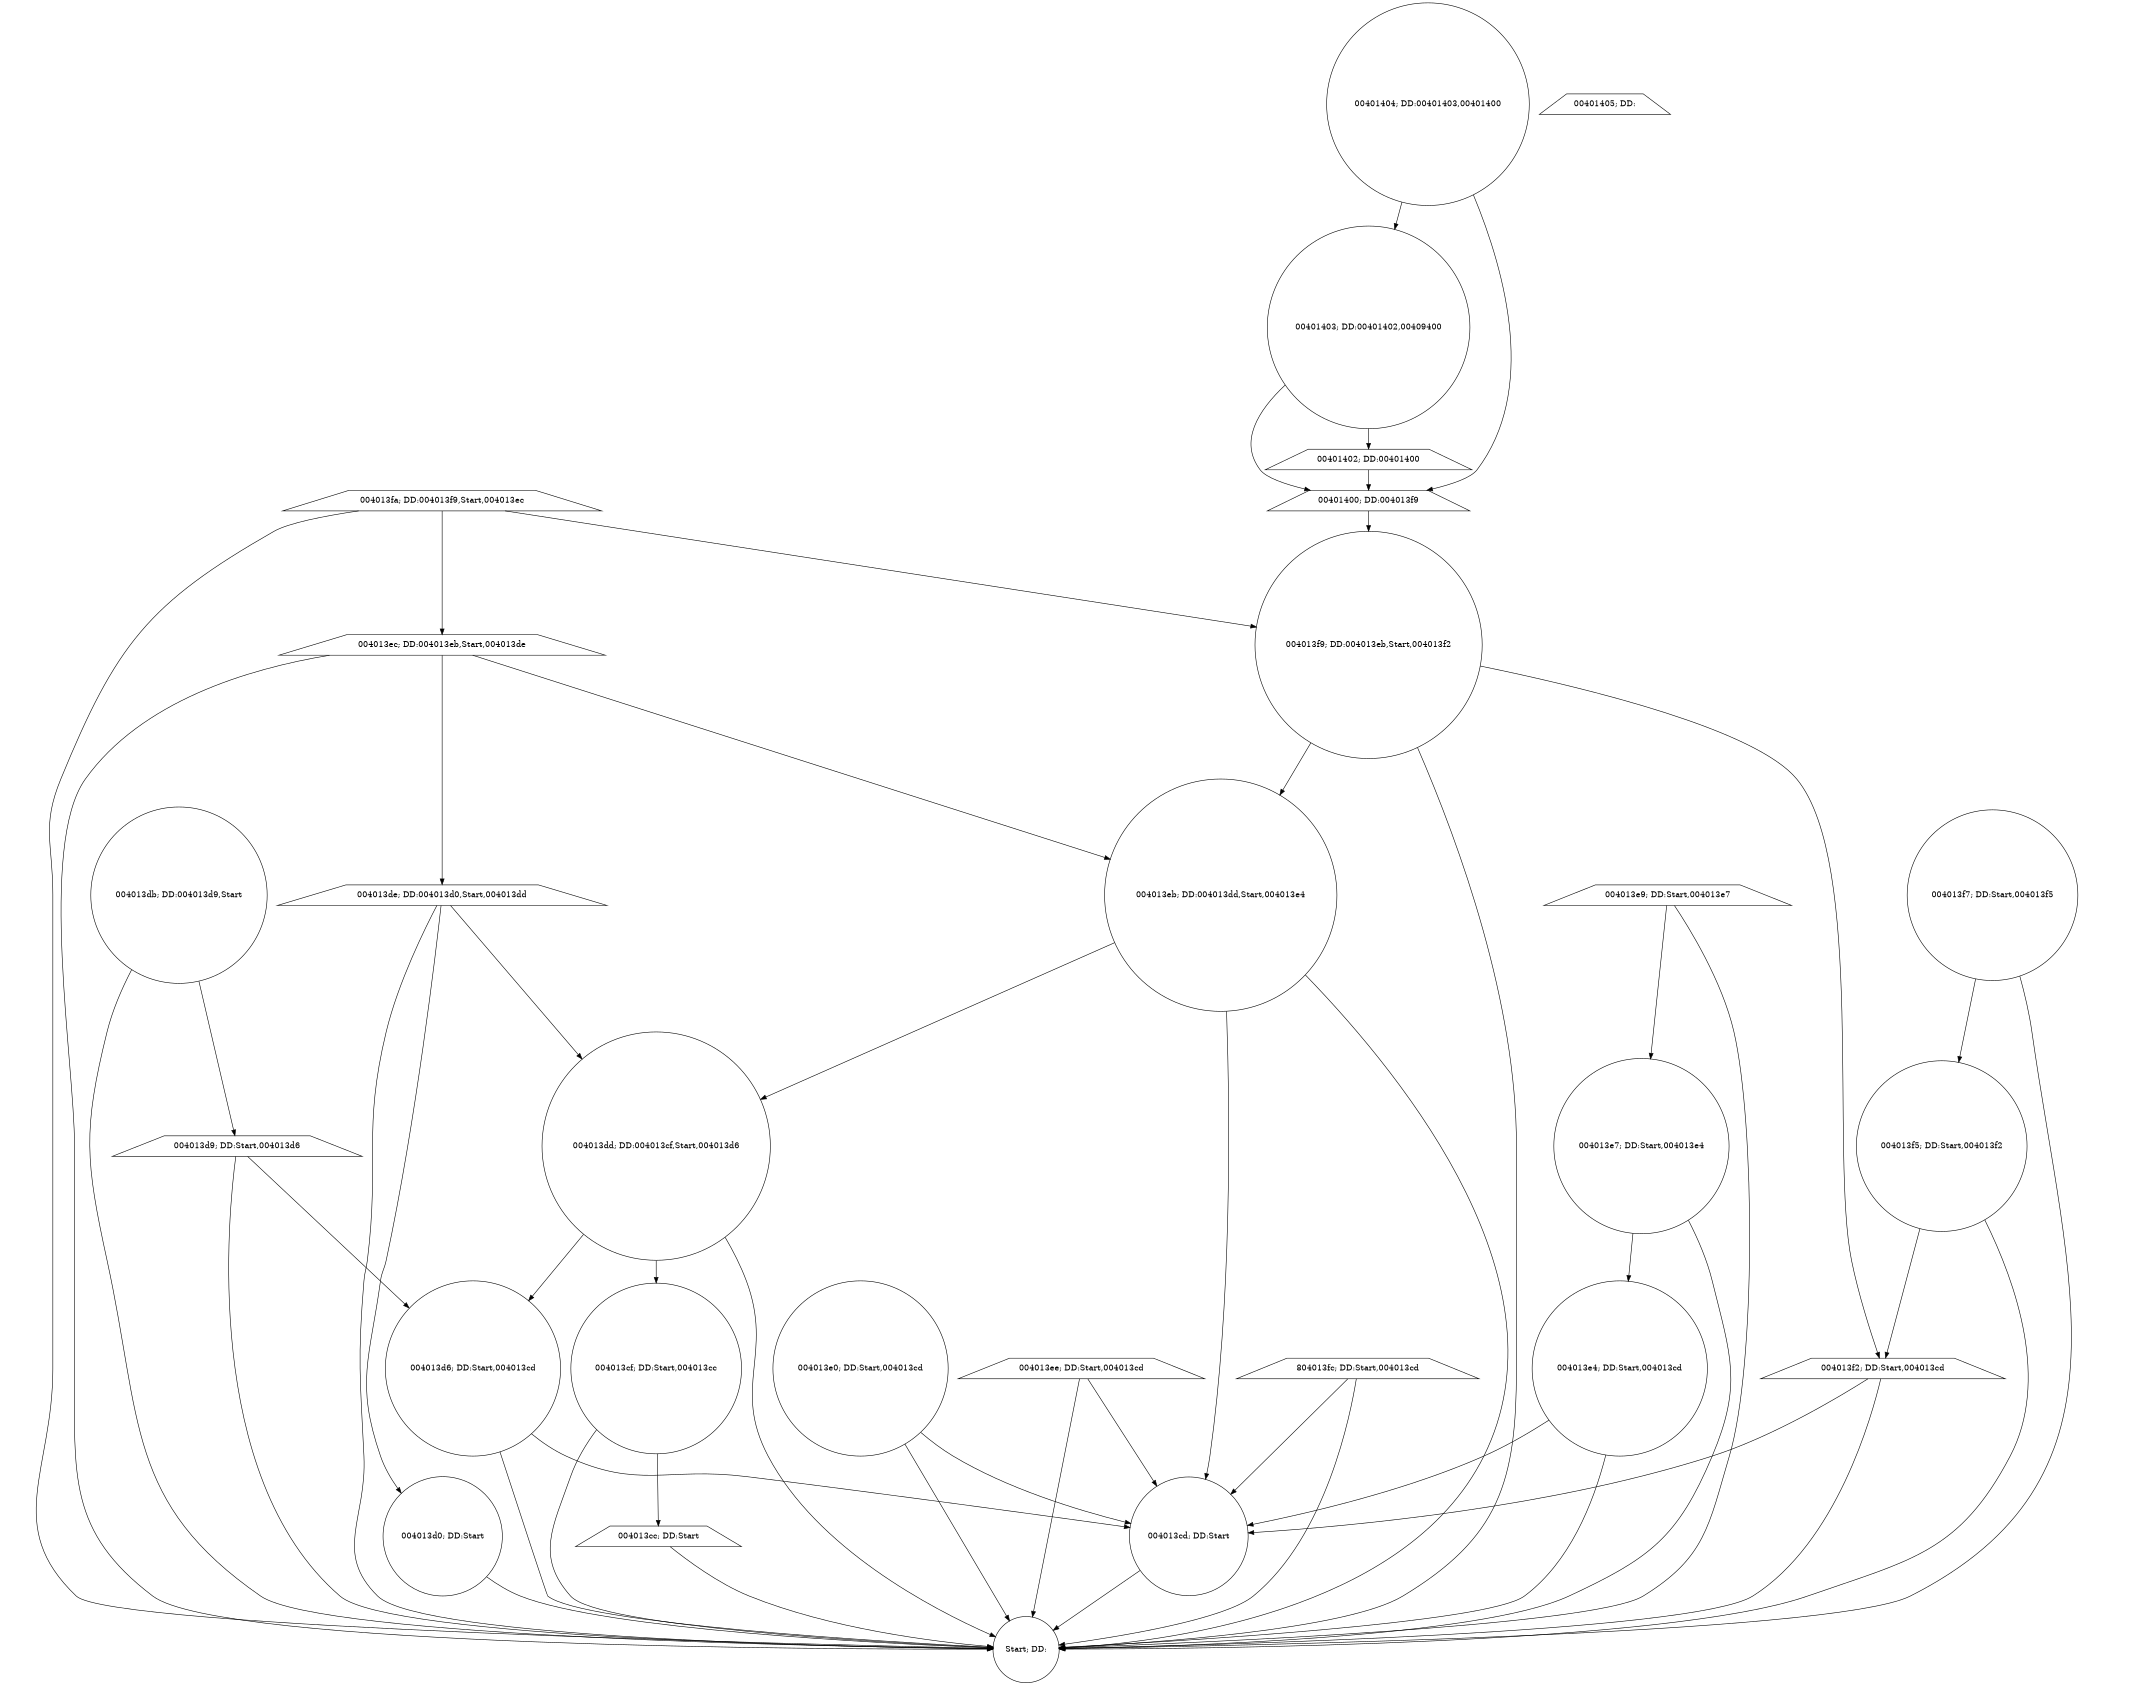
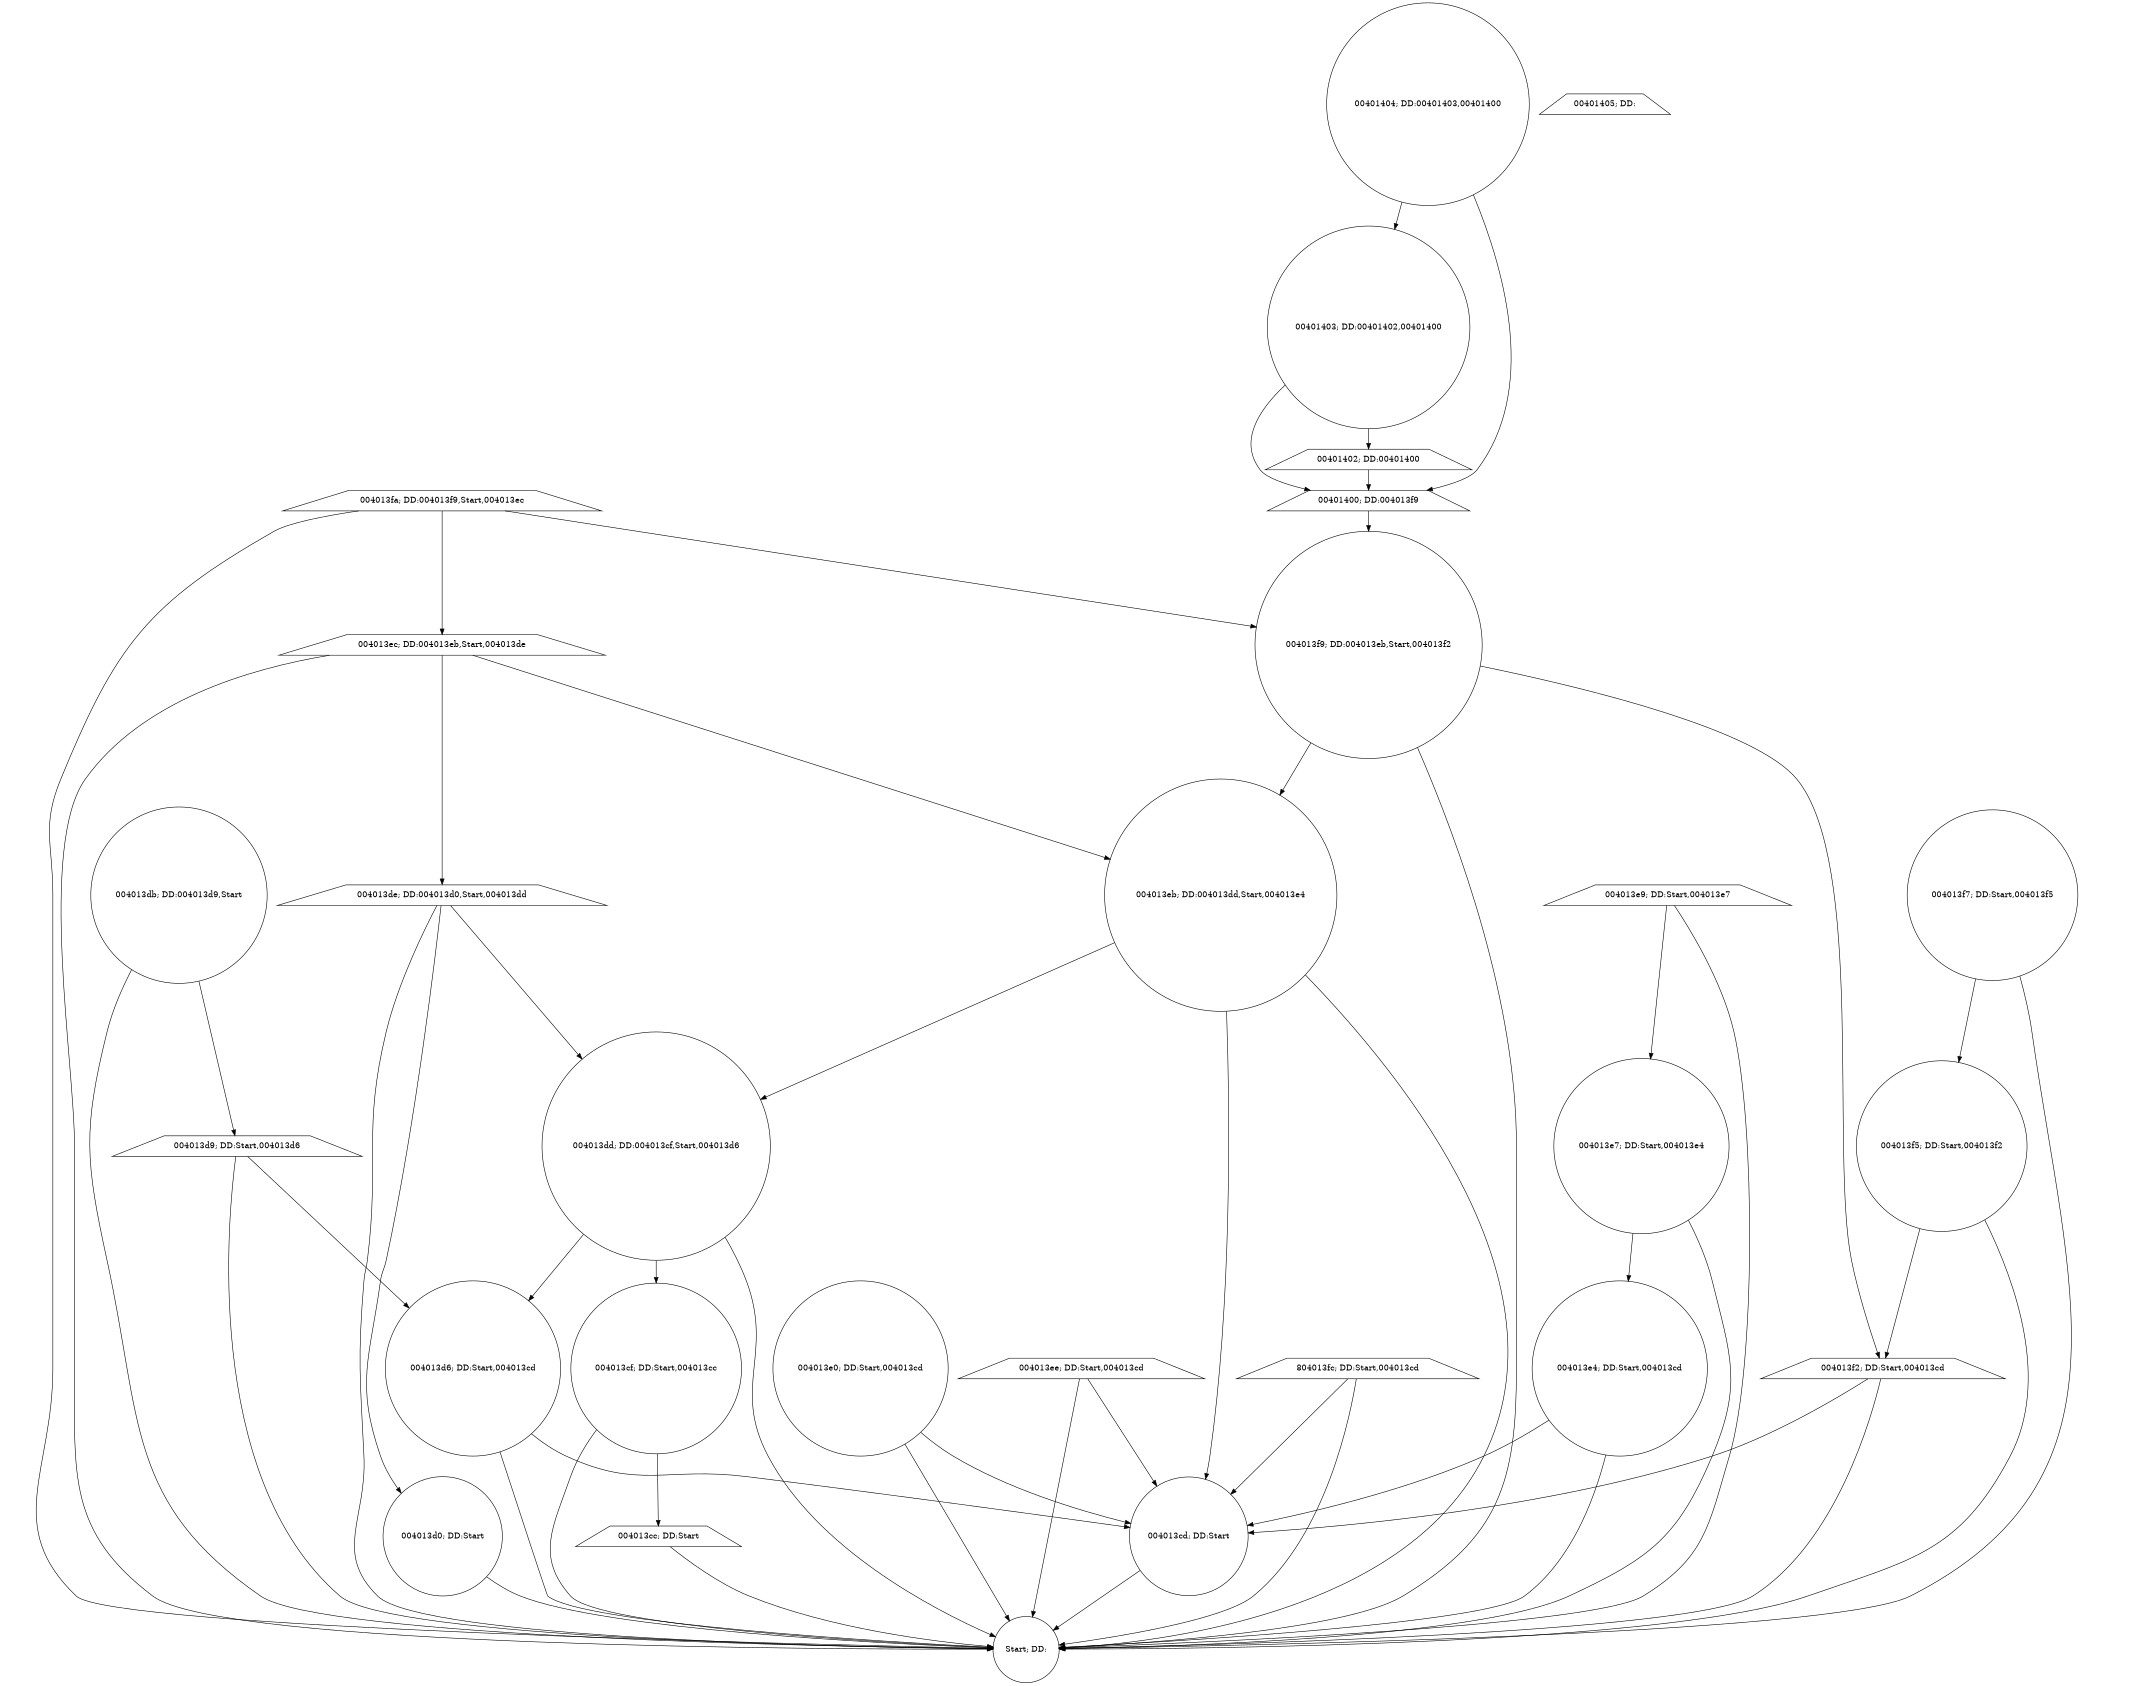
(1369, 327) -> (1369, 327)
